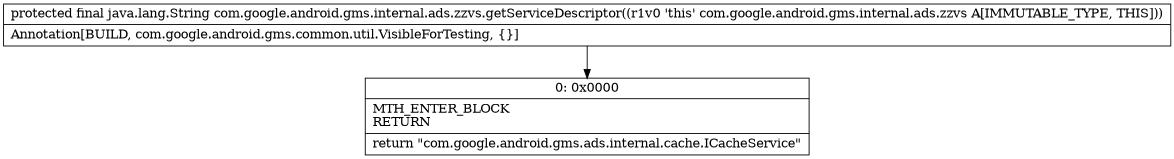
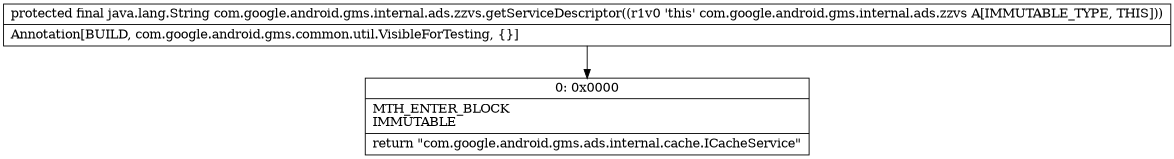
(401, 122) -> (414, 122)
